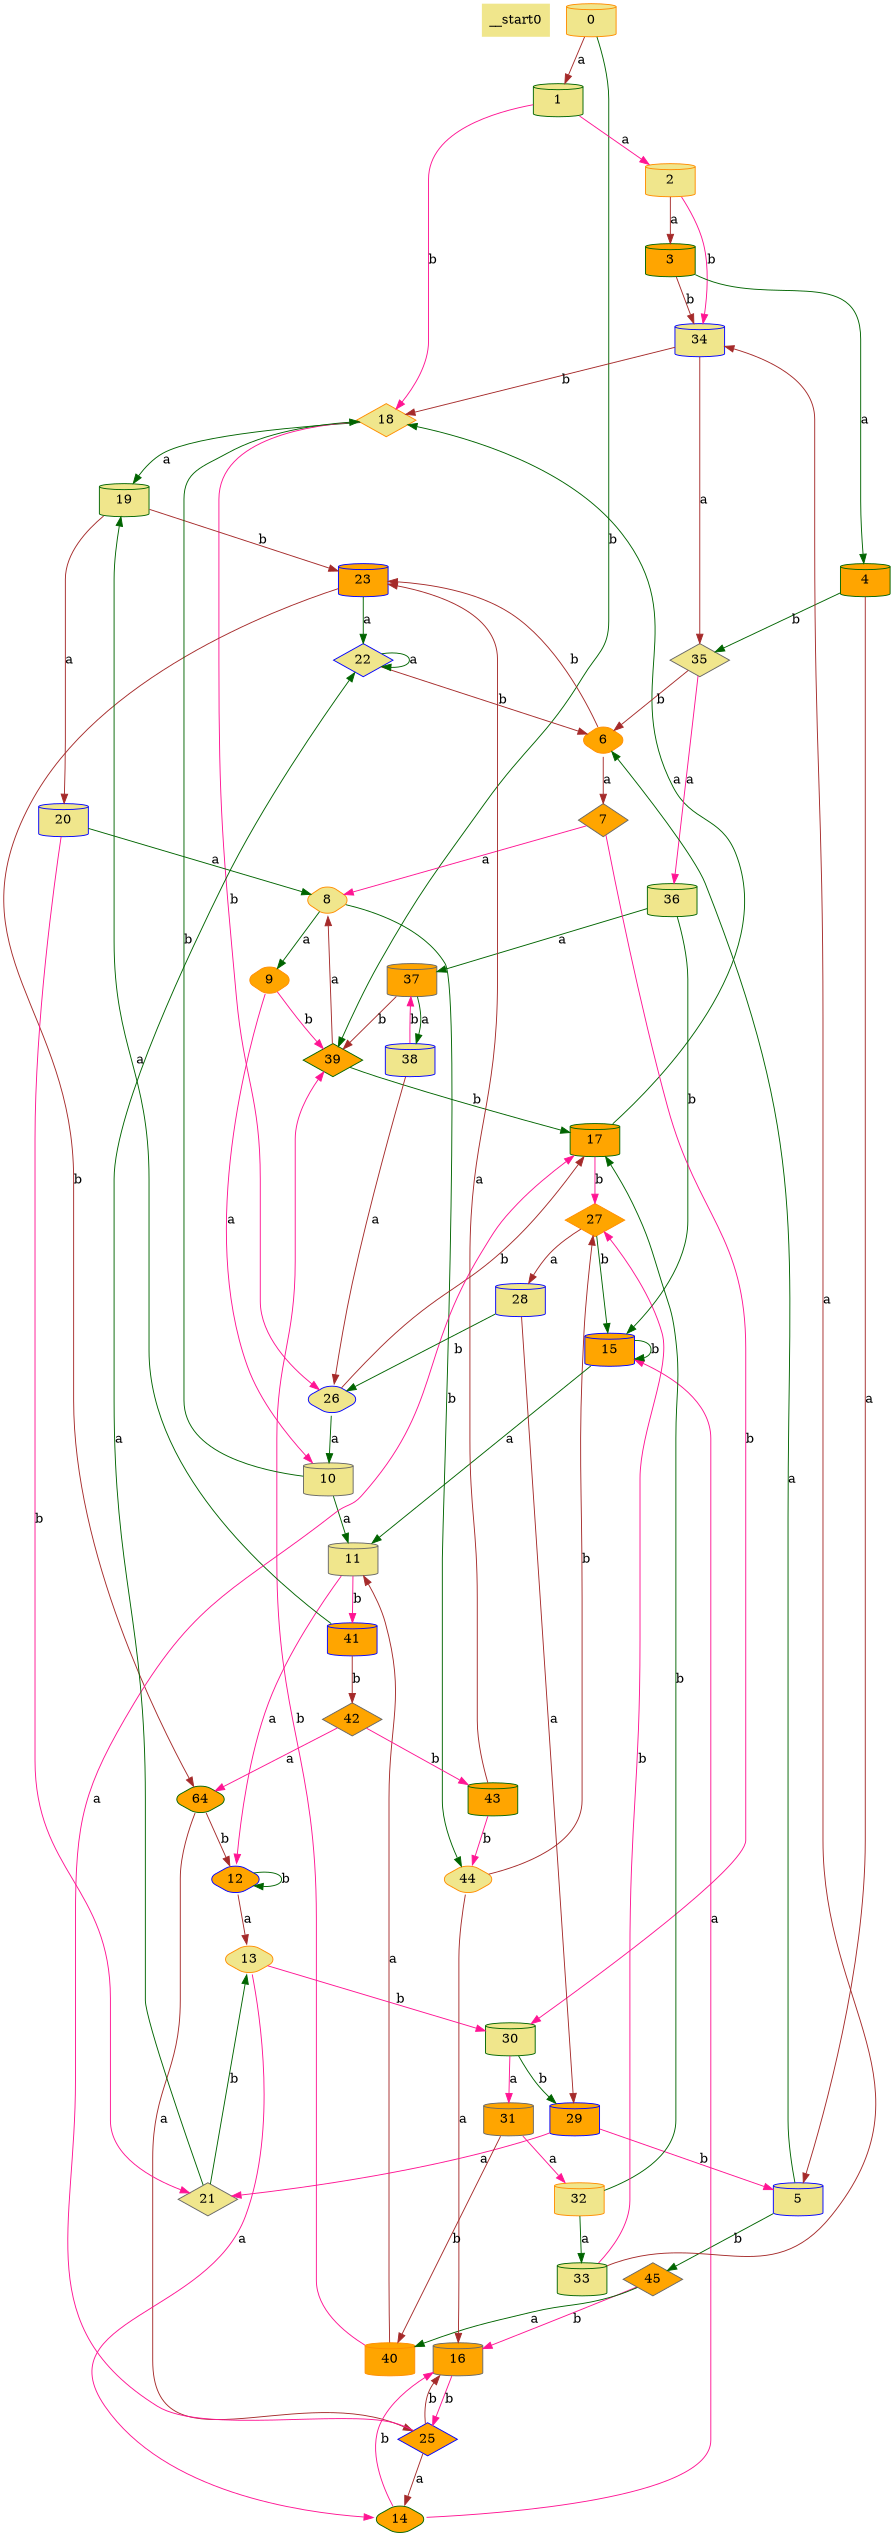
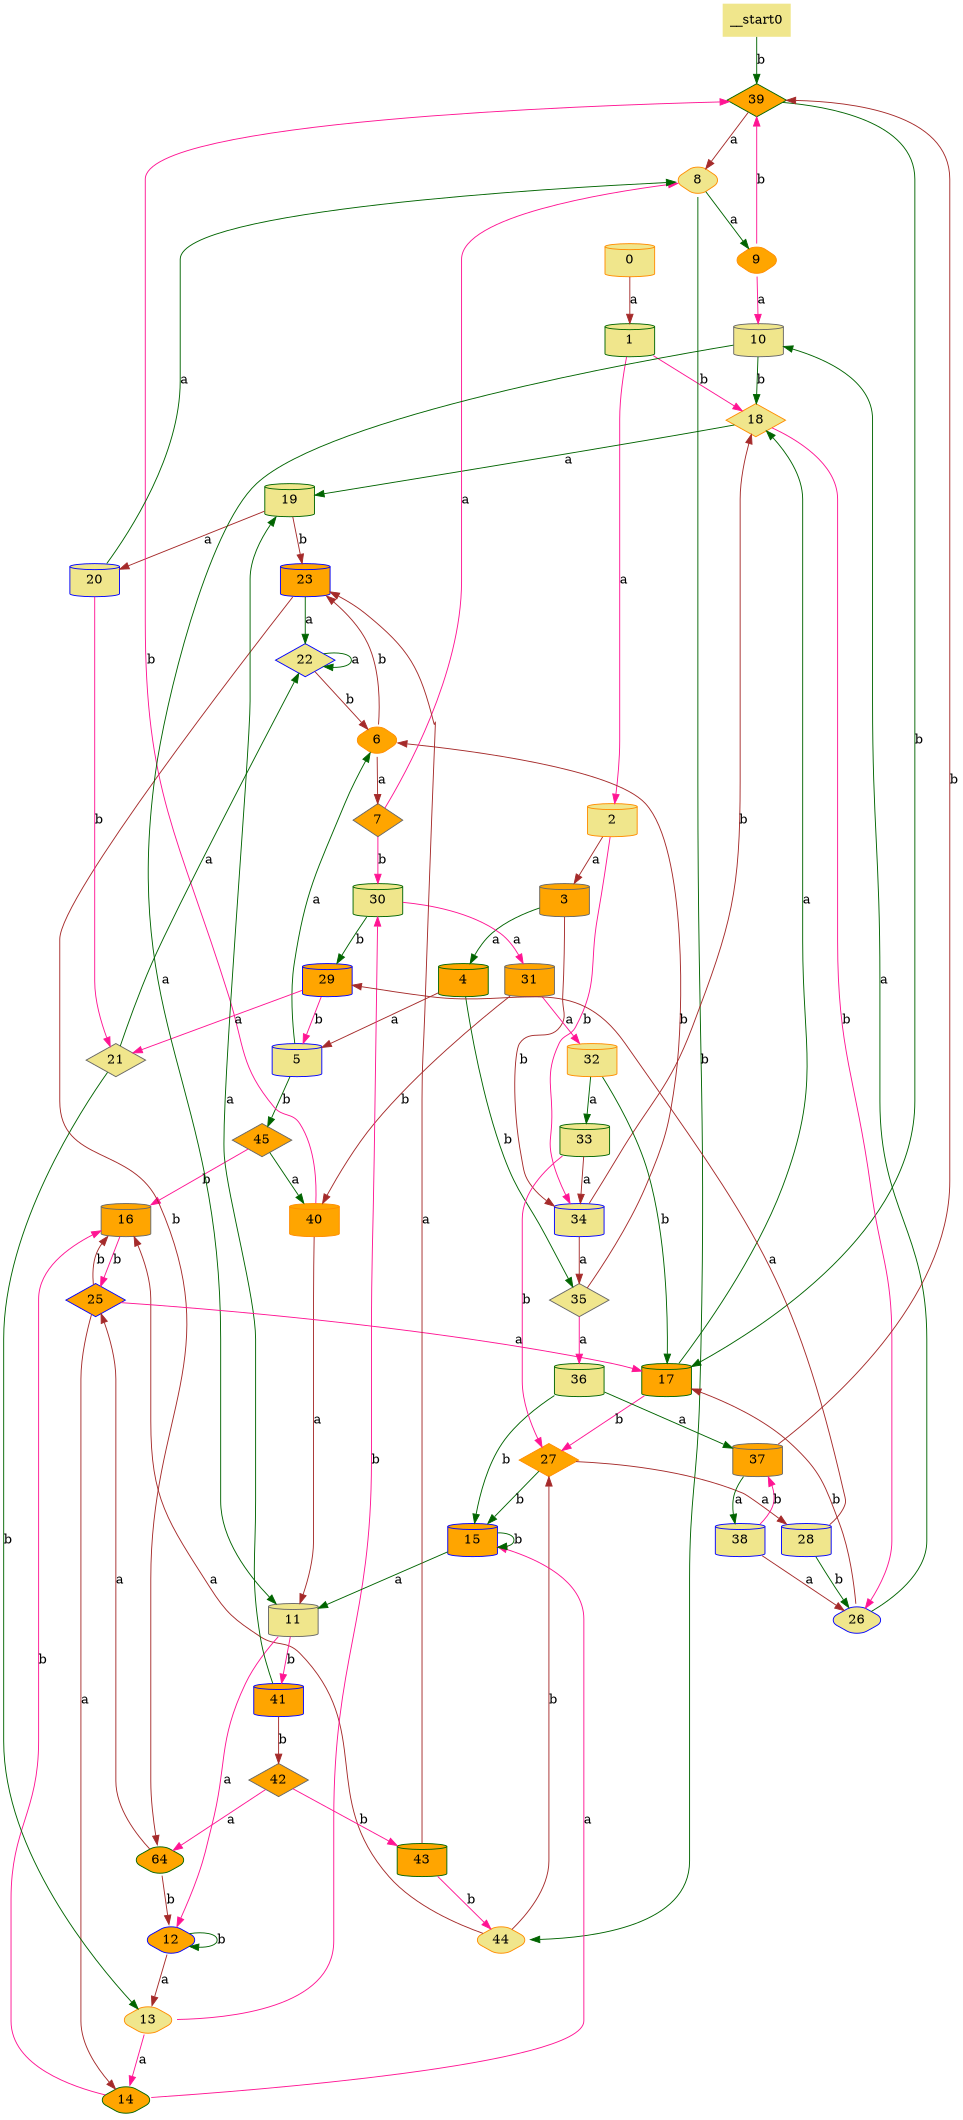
(670, 260) -> (565, 900)
(609, 577) -> (757, 56)
